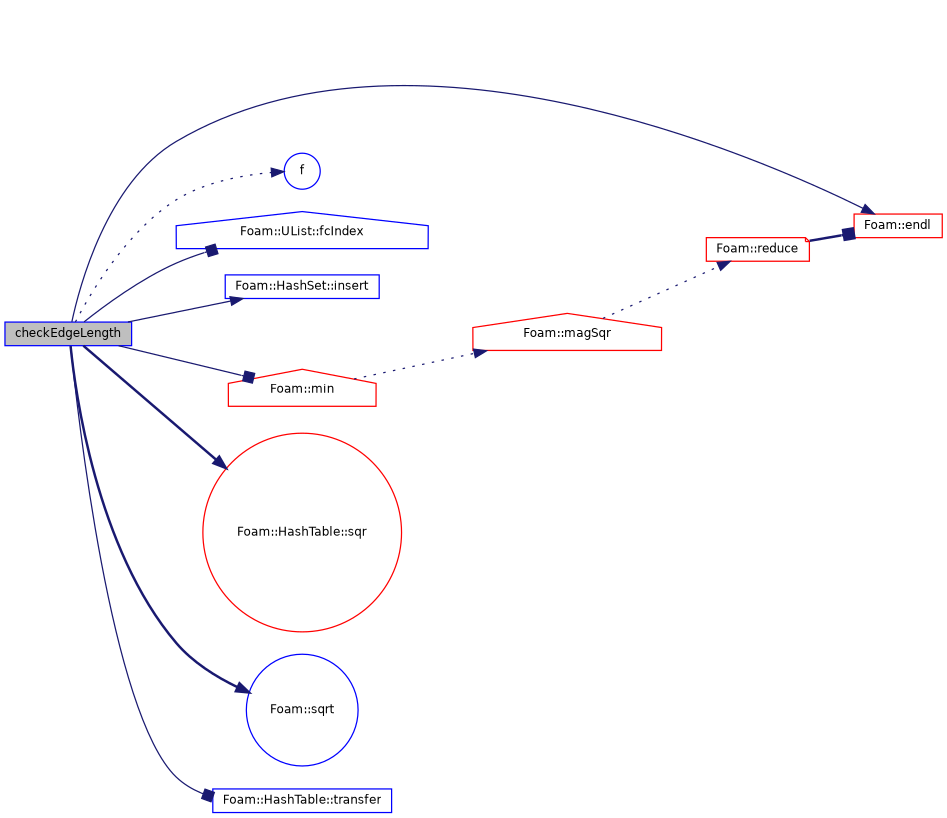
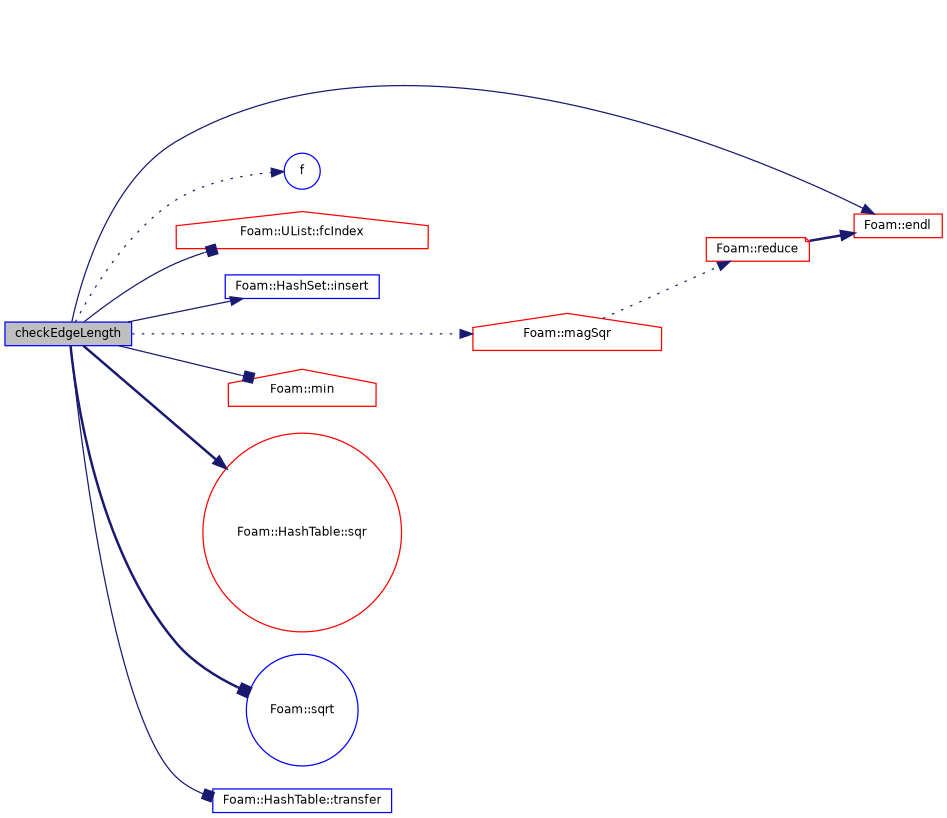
(302, 232) -> (302, 232)
(825, 238) -> (825, 238)
(414, 366) -> (296, 334)
(116, 538) -> (116, 538)
